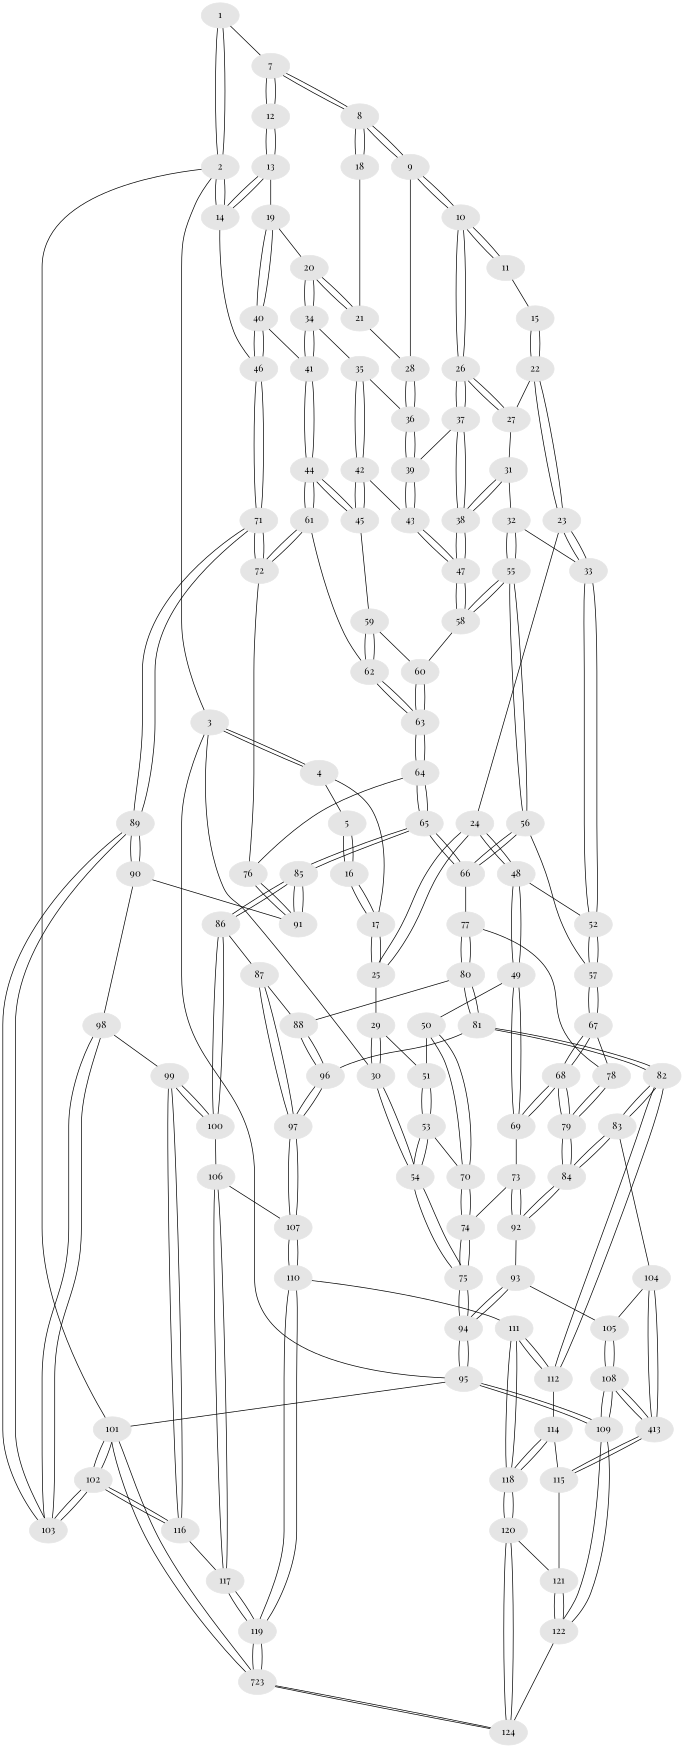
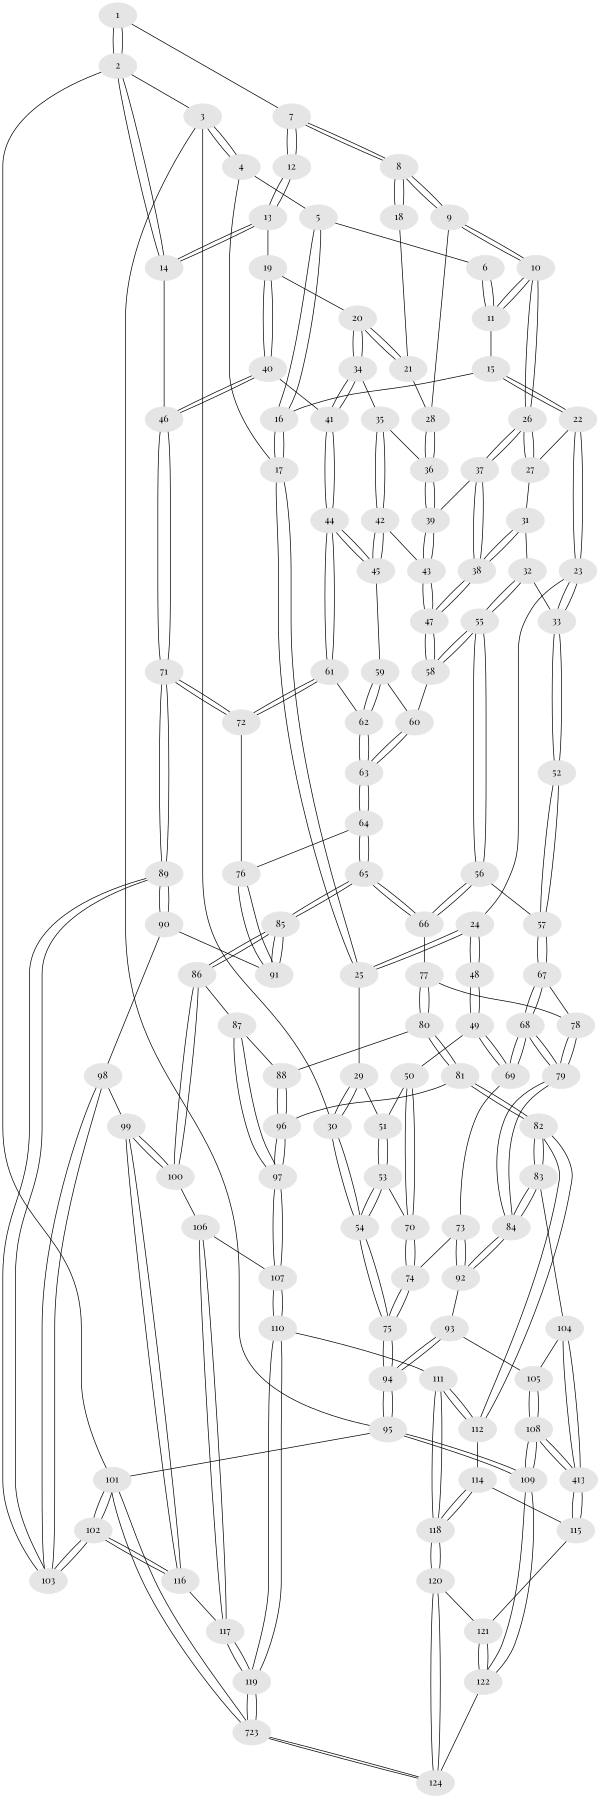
none -> (485, 268)
none -> (383, 390)
(559, 902) -> none
